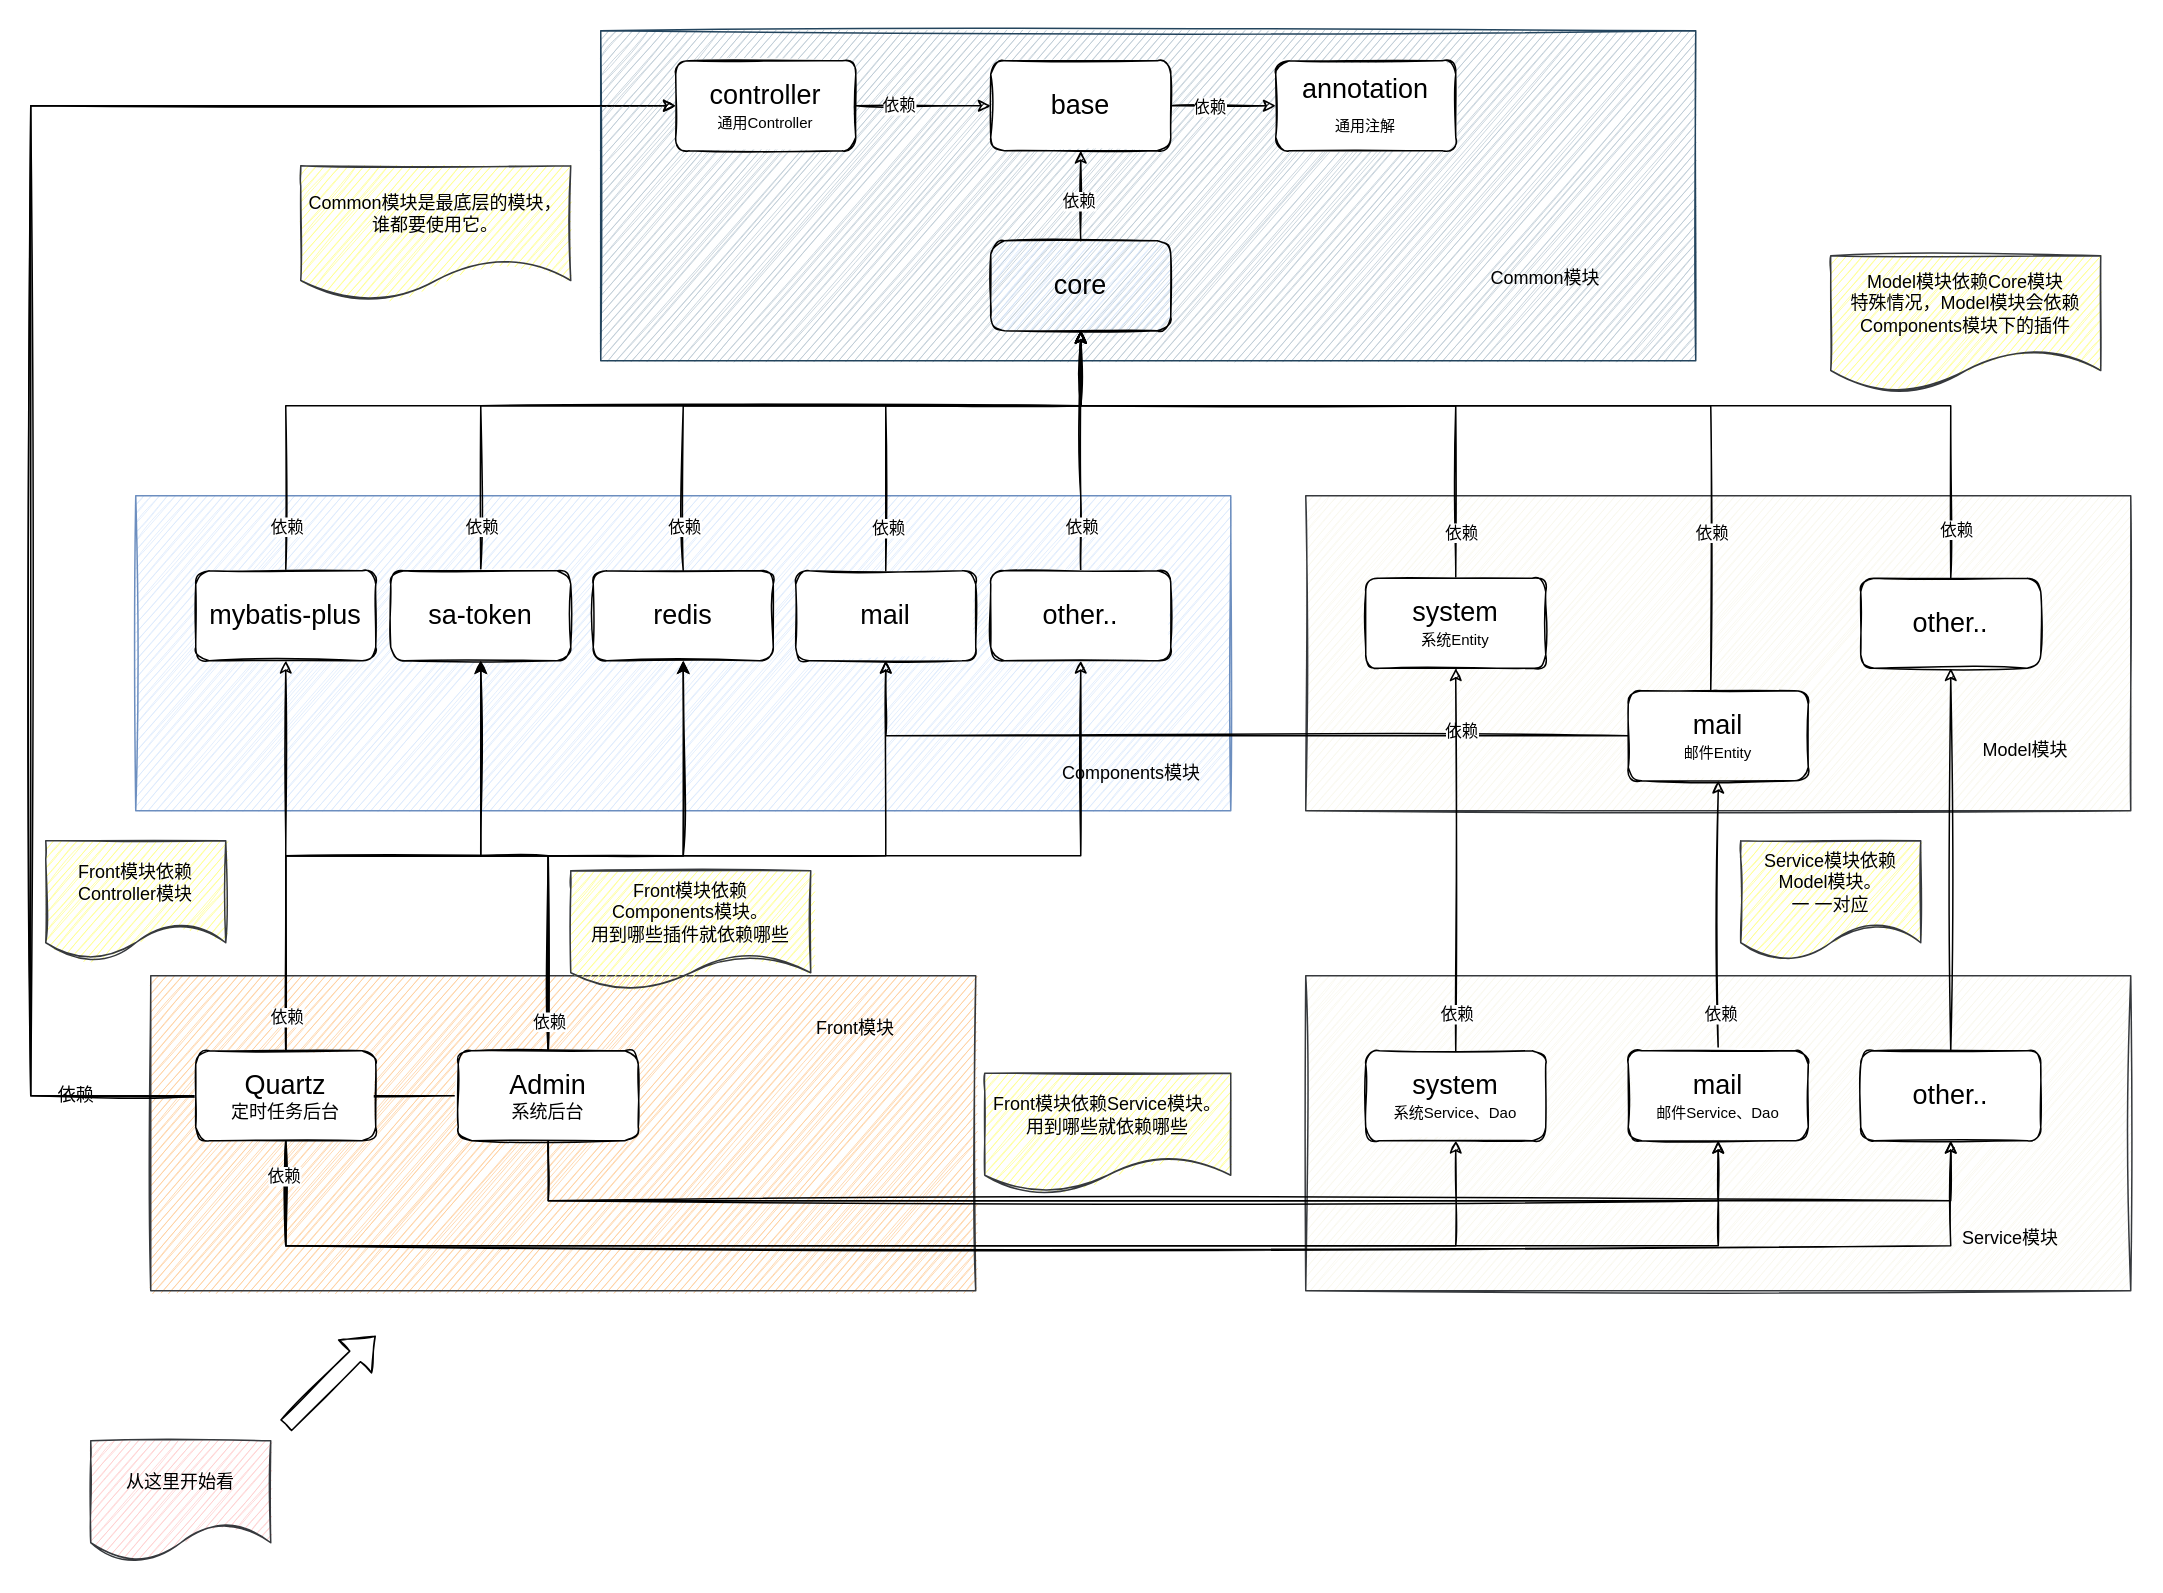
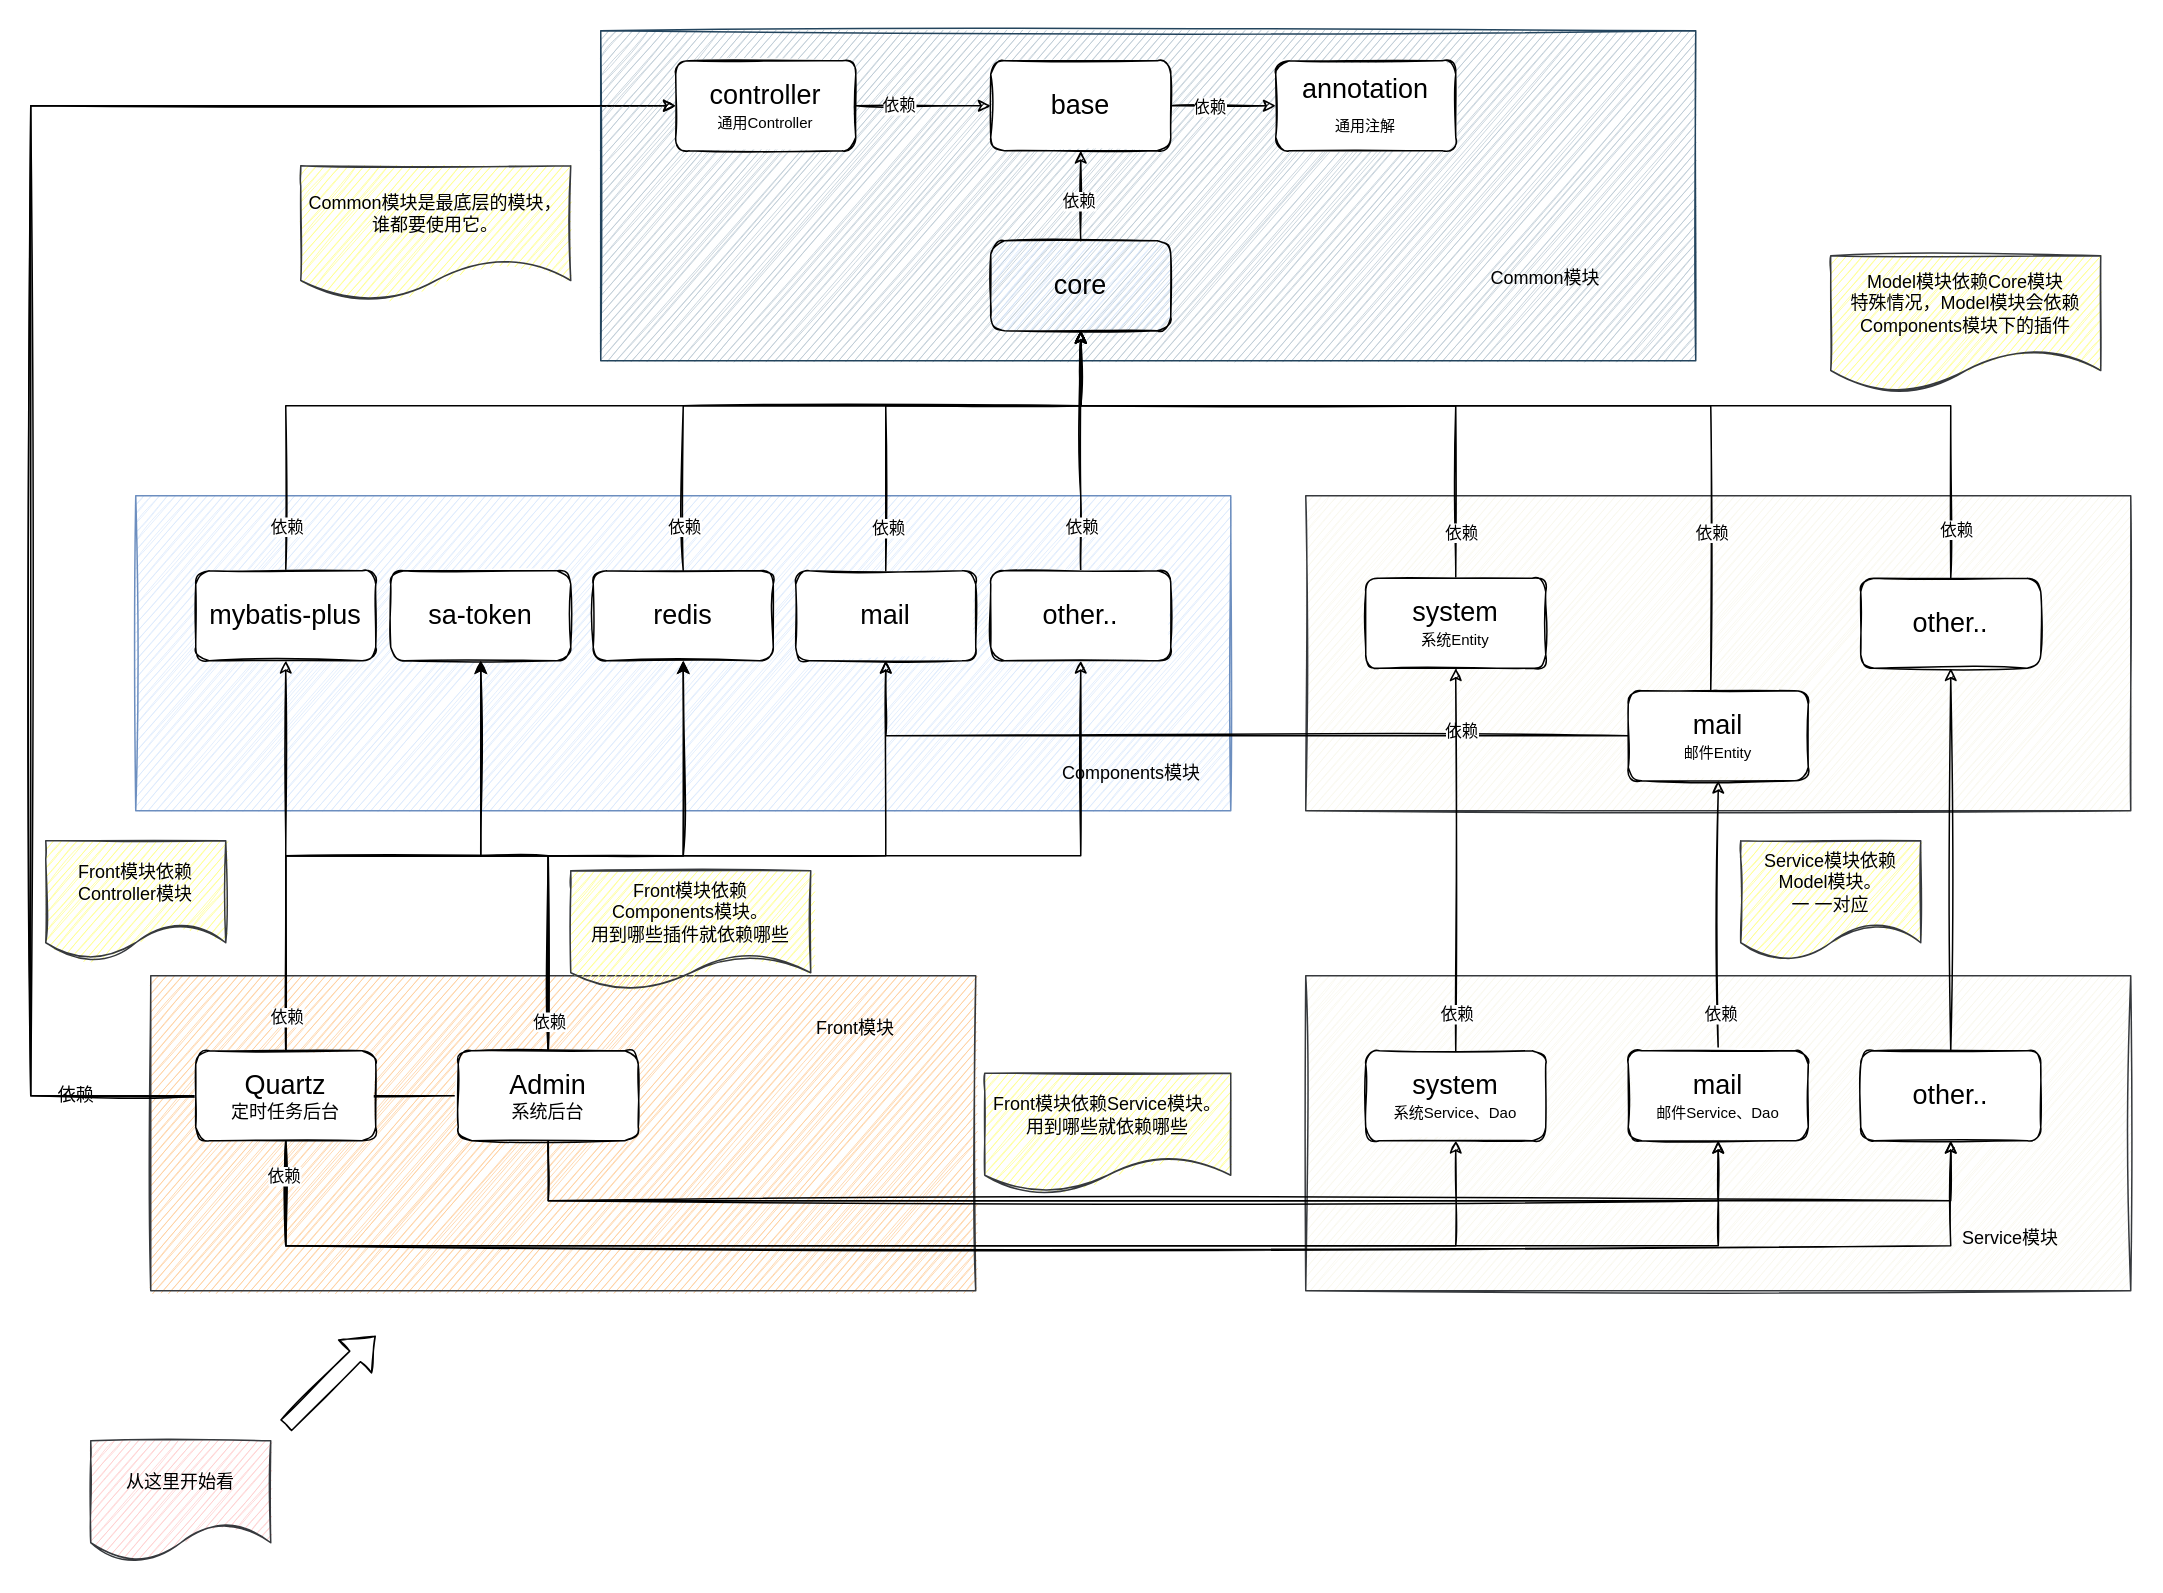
(481, 452) -> none
(2026, 751) -> none
